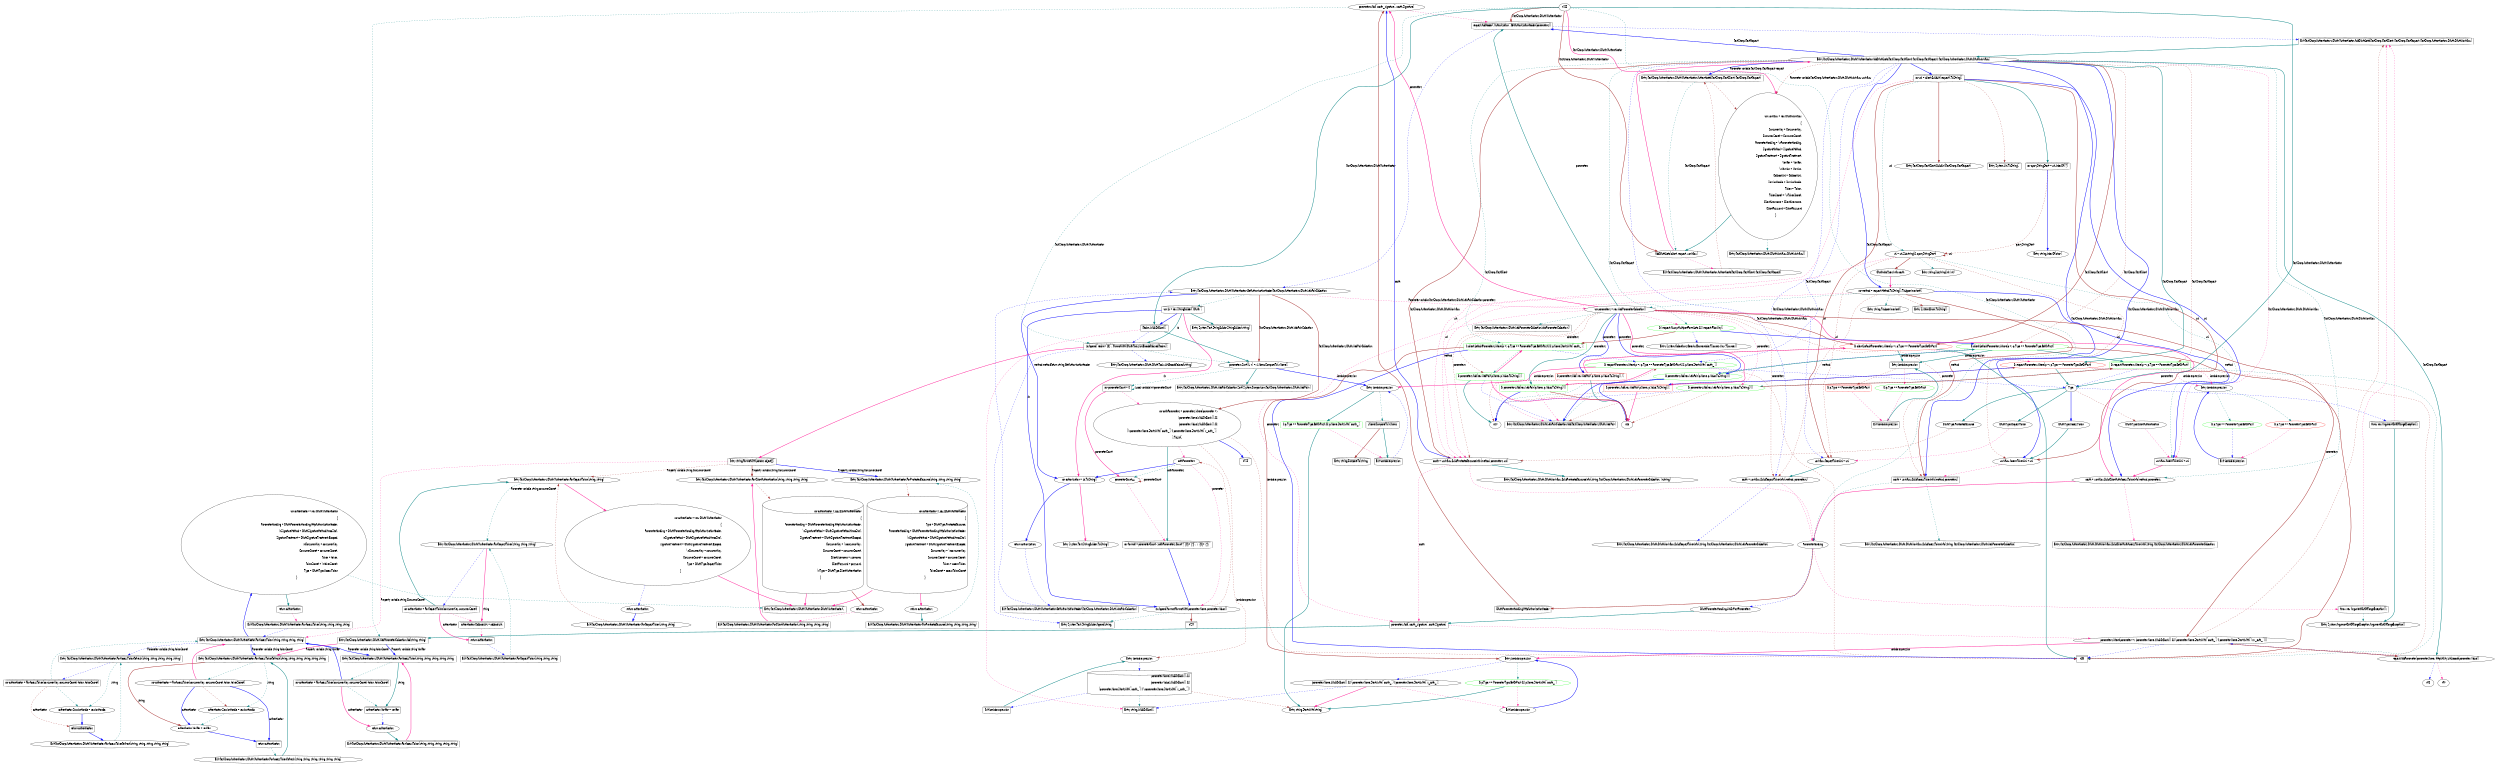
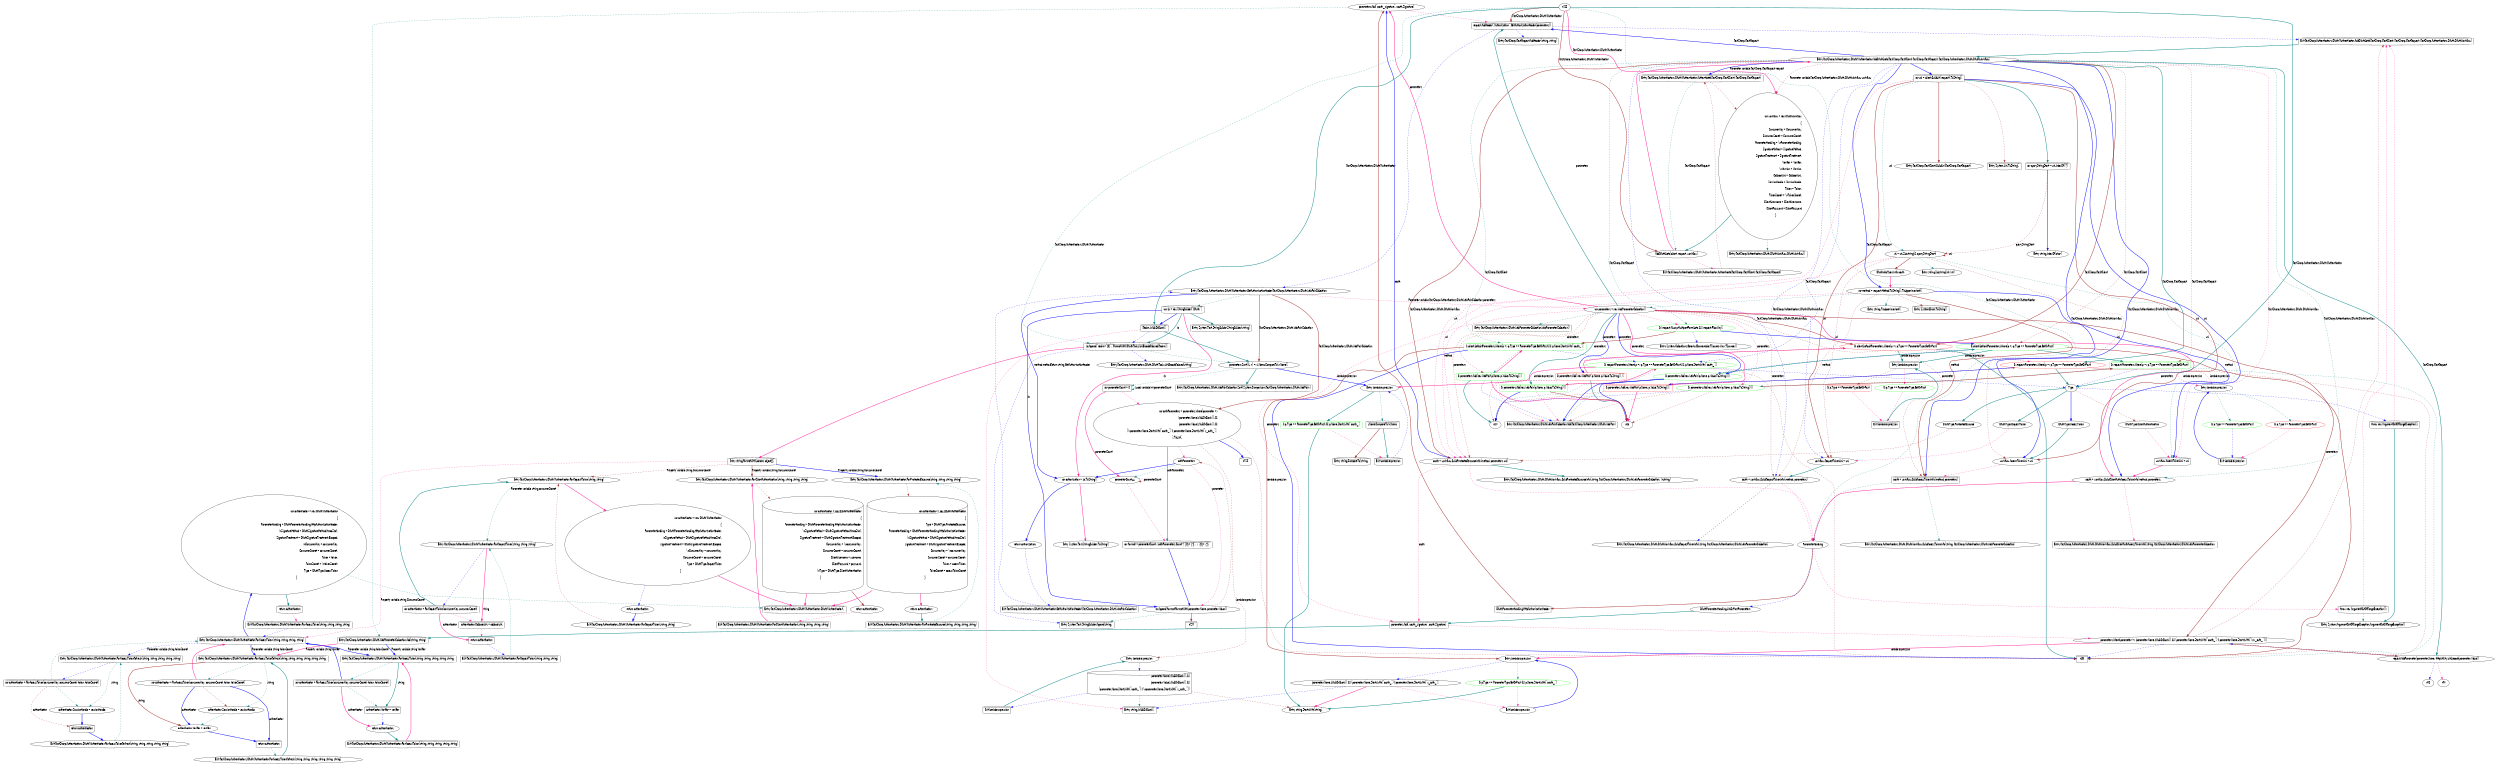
none -> (1528, 41)
